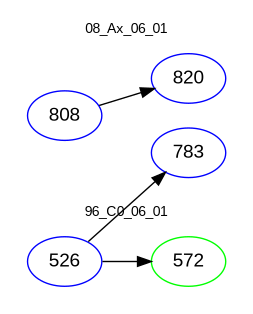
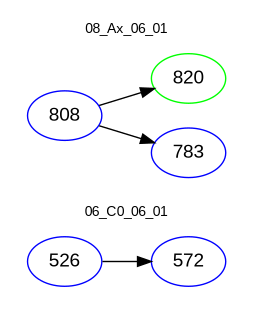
(189, 78) -> (189, 78)
(122, 212) -> (120, 132)
(127, 213) -> (127, 213)
(189, 262) -> (189, 262)
